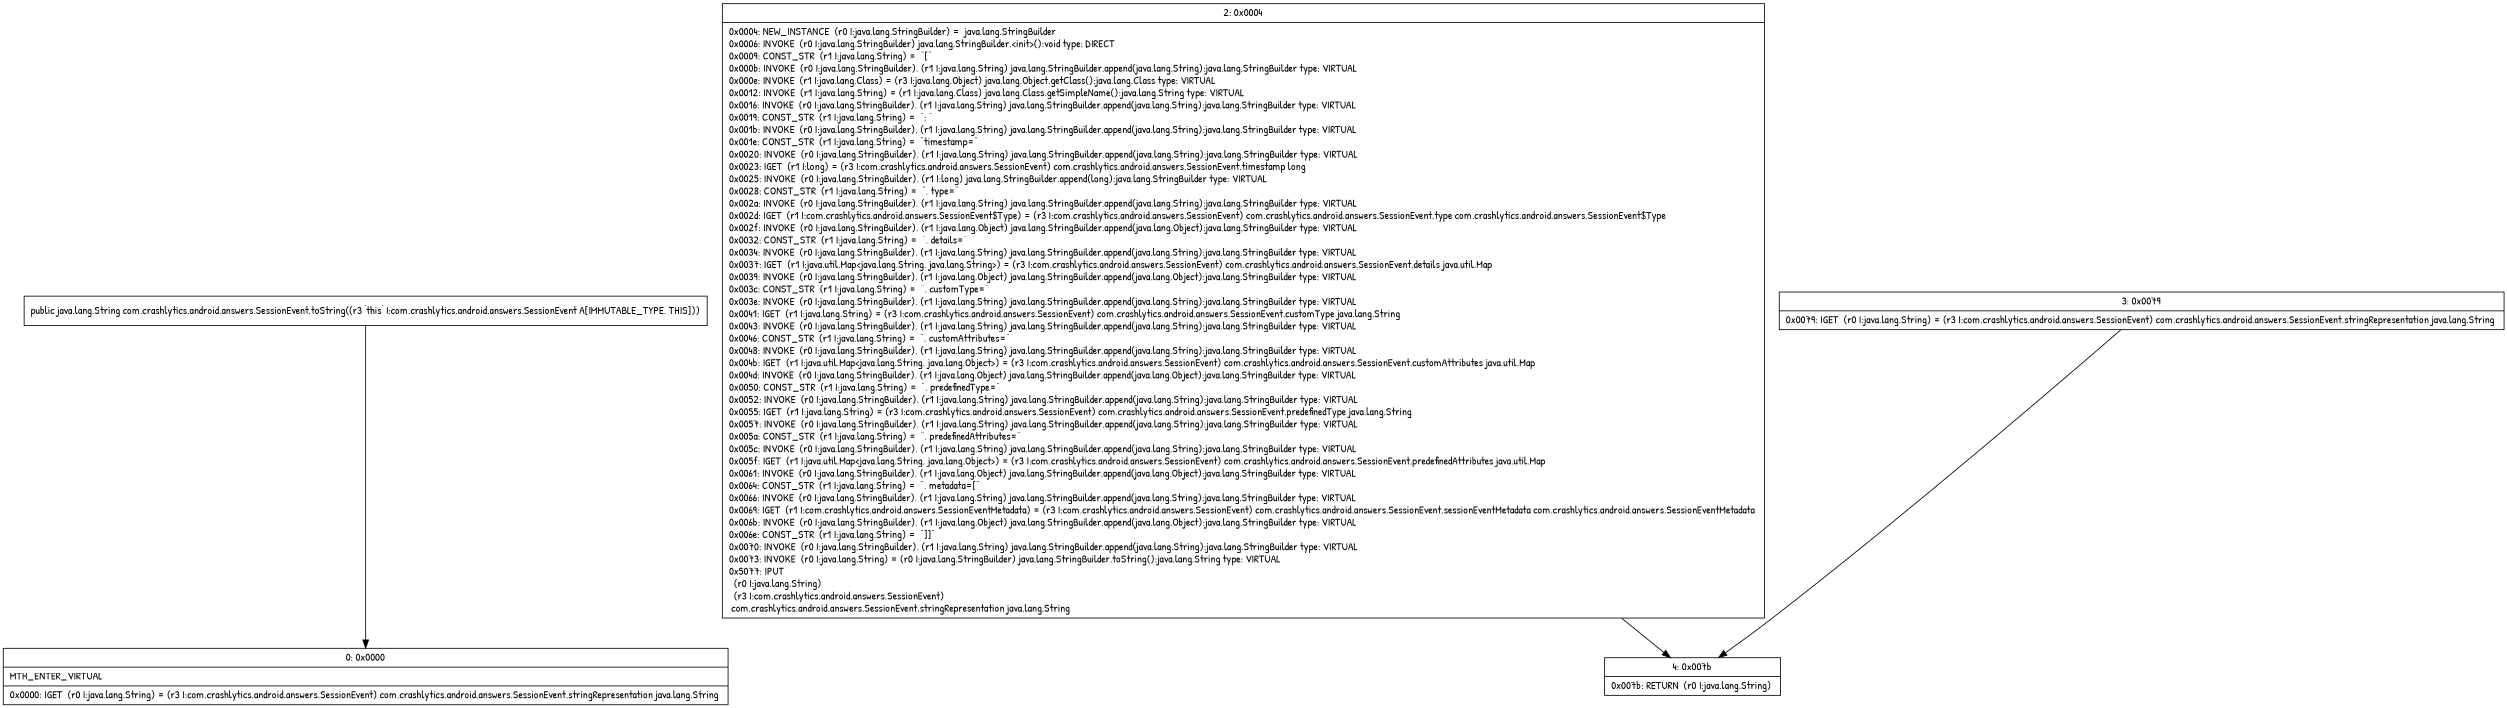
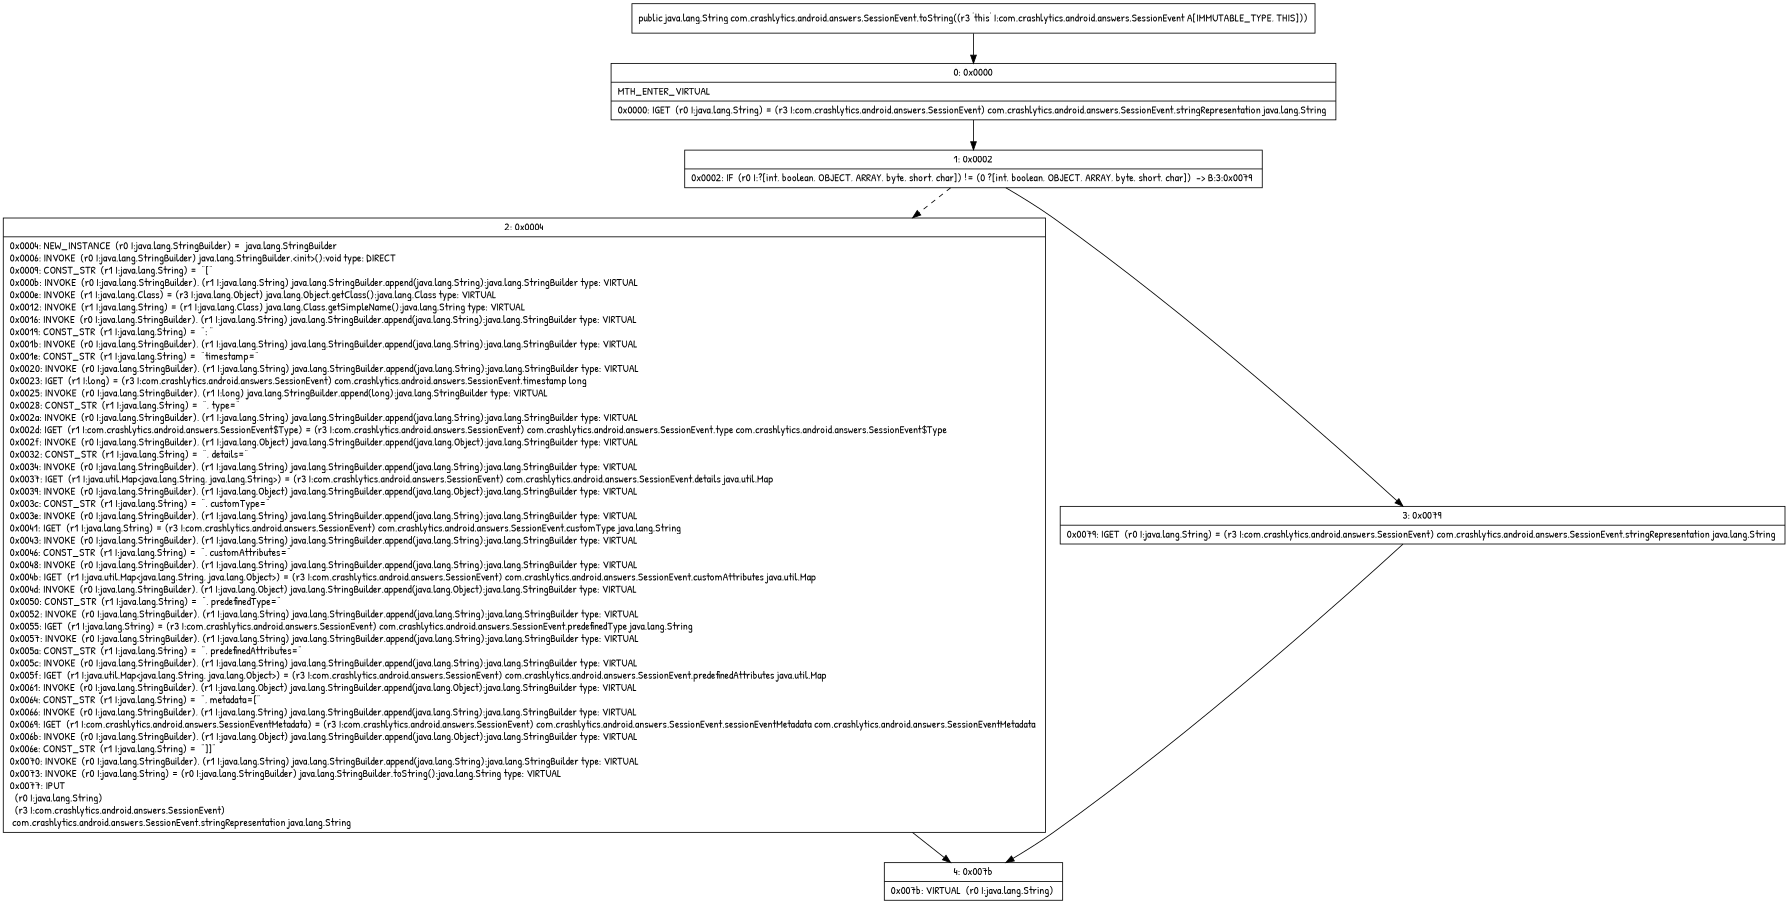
none -> (973, 169)
(759, 571) -> (40, 786)
(1693, 686) -> (973, 890)
